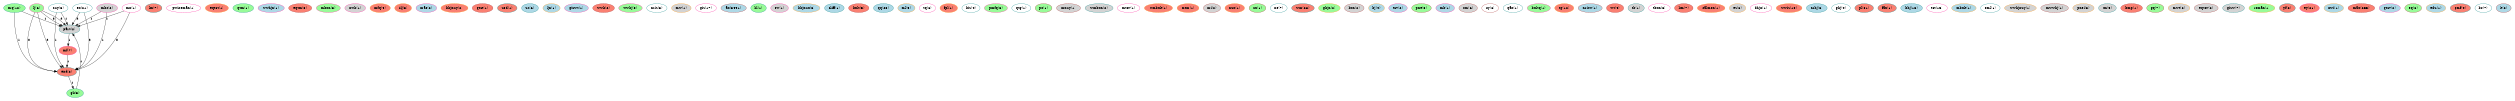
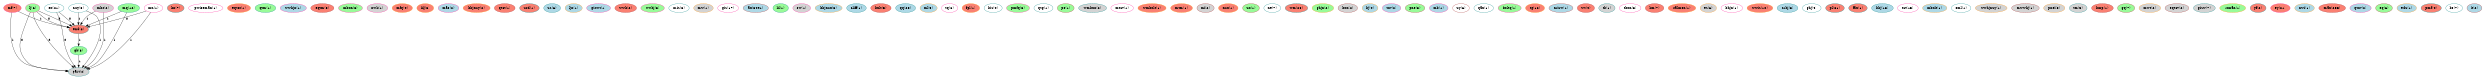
(1069, 8) -> none
(1468, 8) -> none
(69, 39) -> (20, 59)
